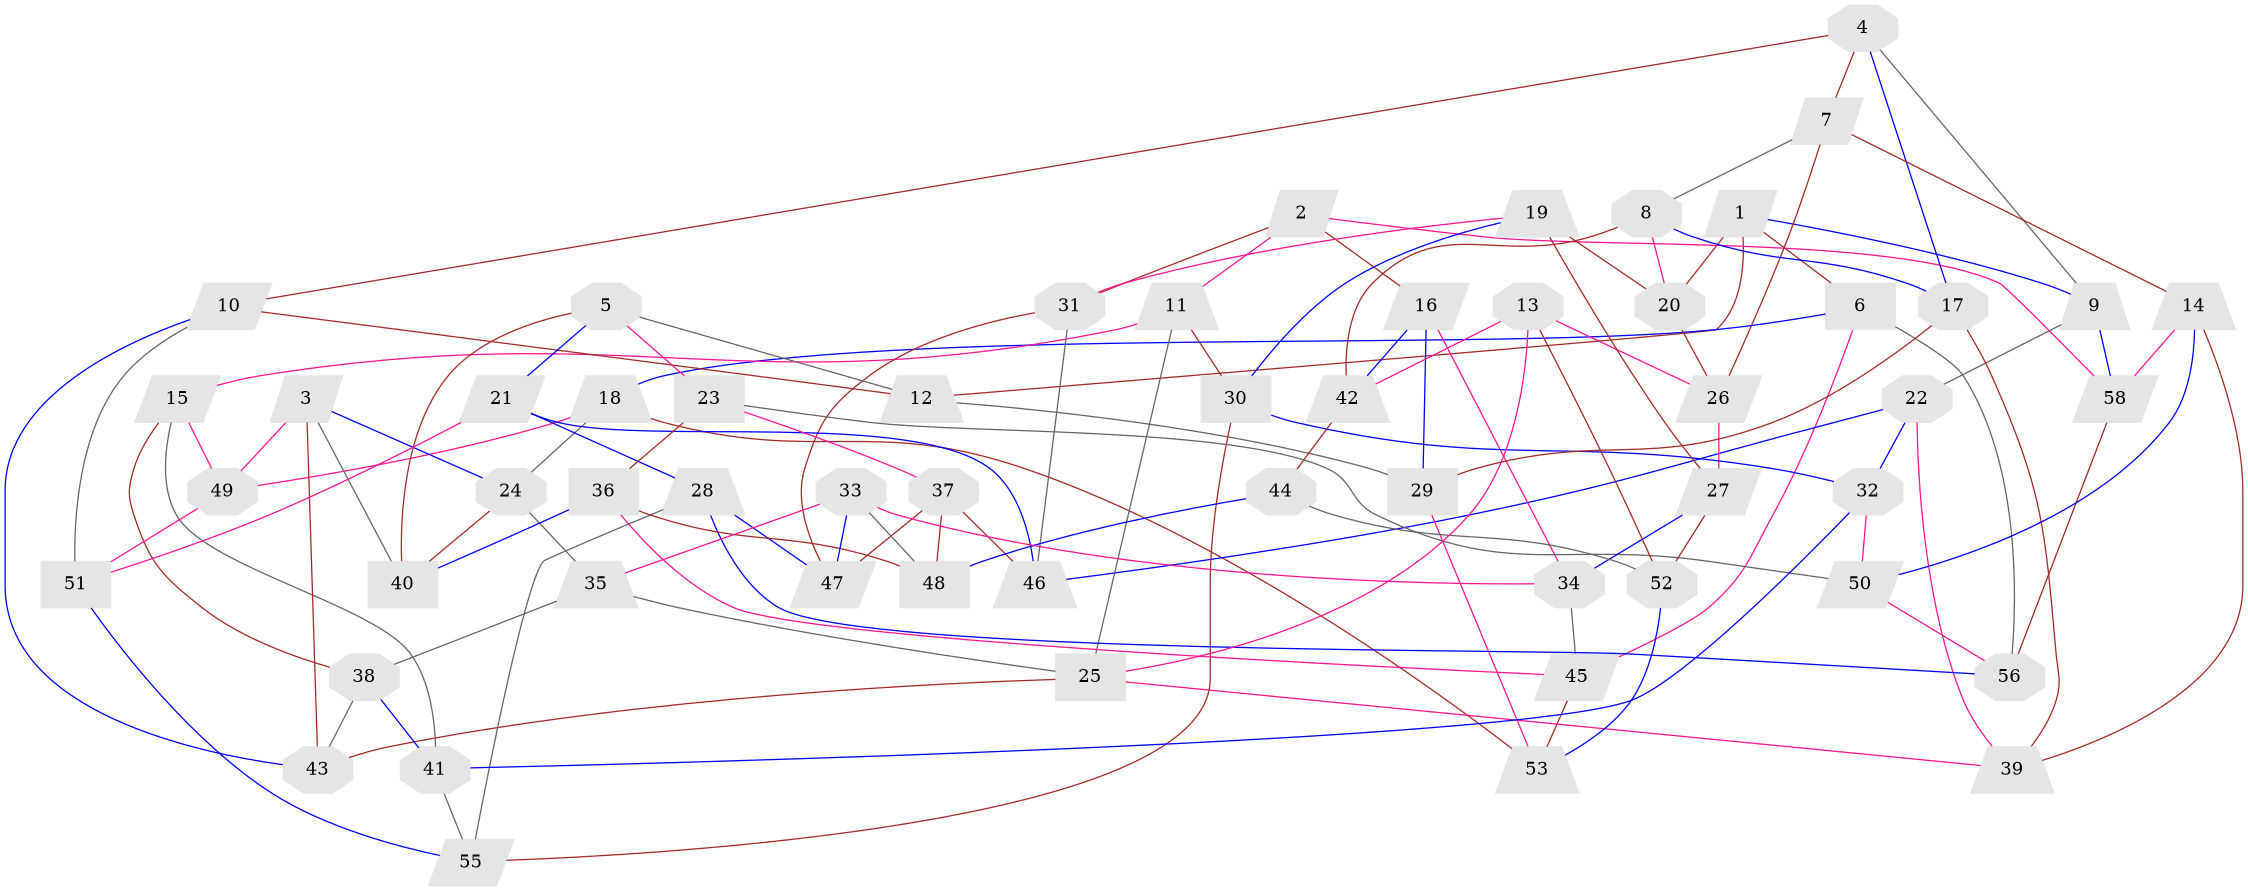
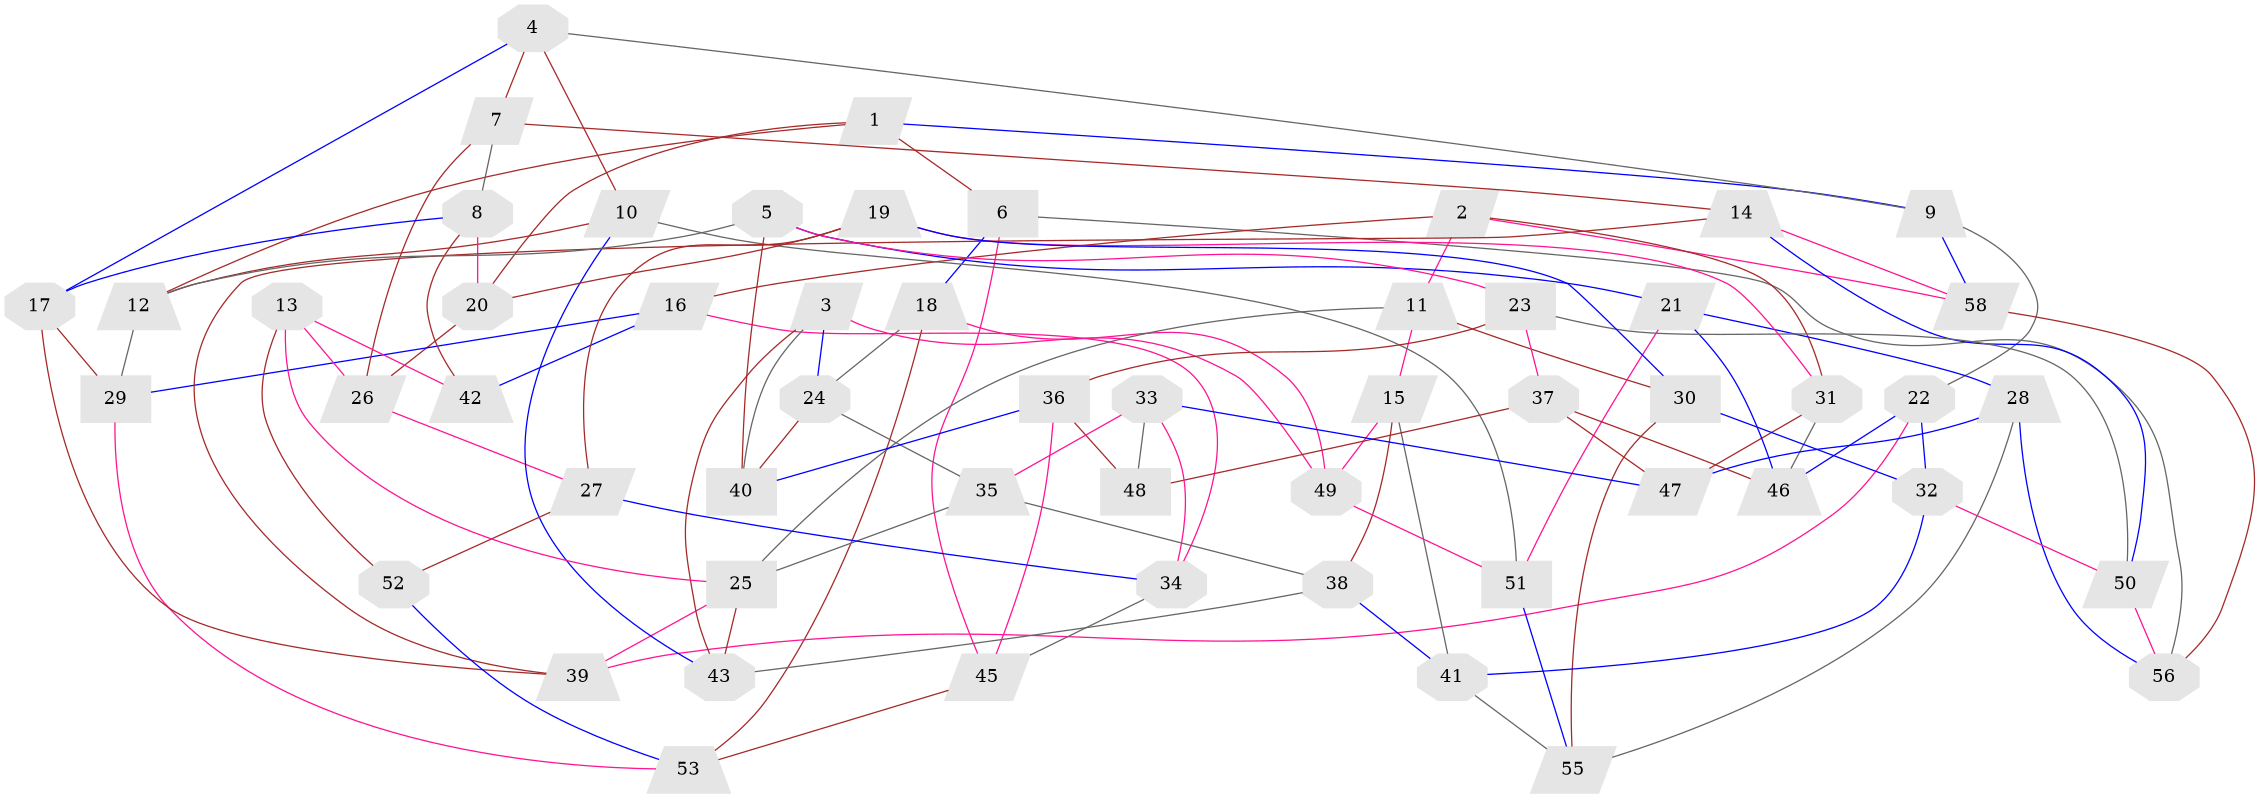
(1281, 492) -> none
